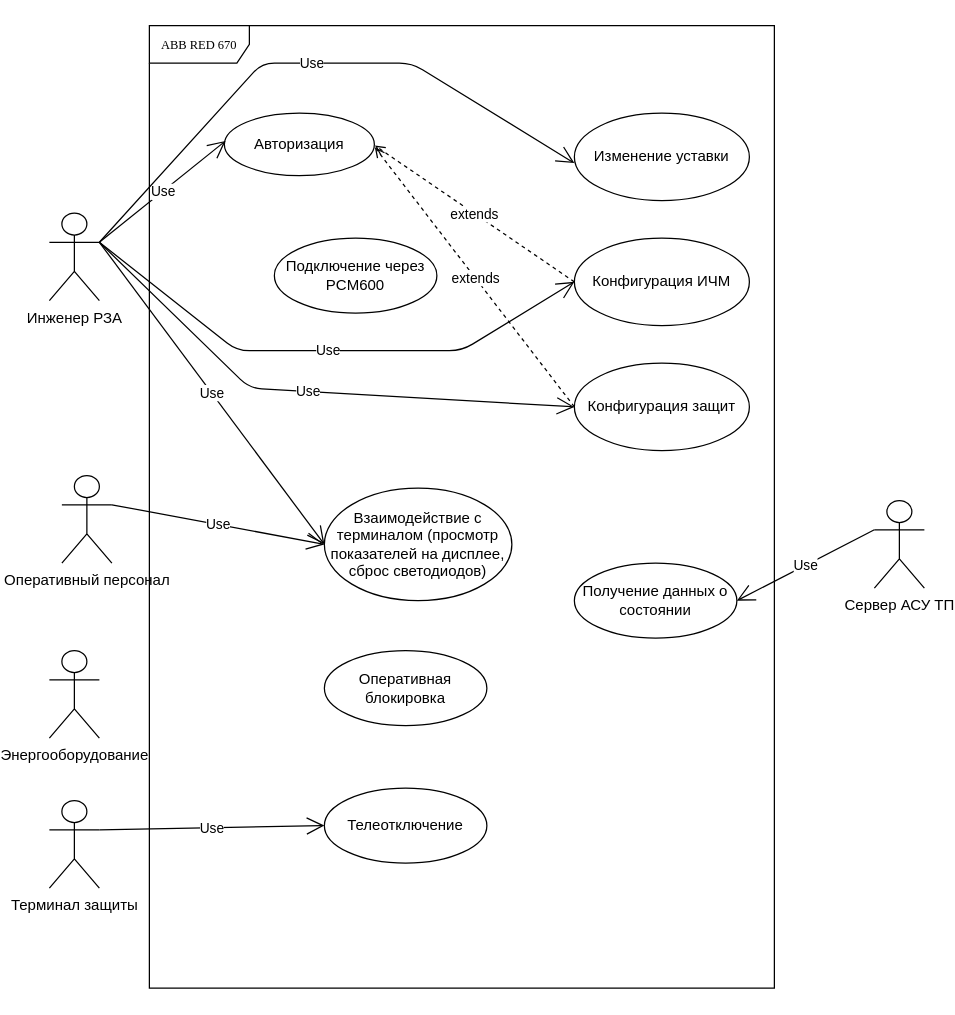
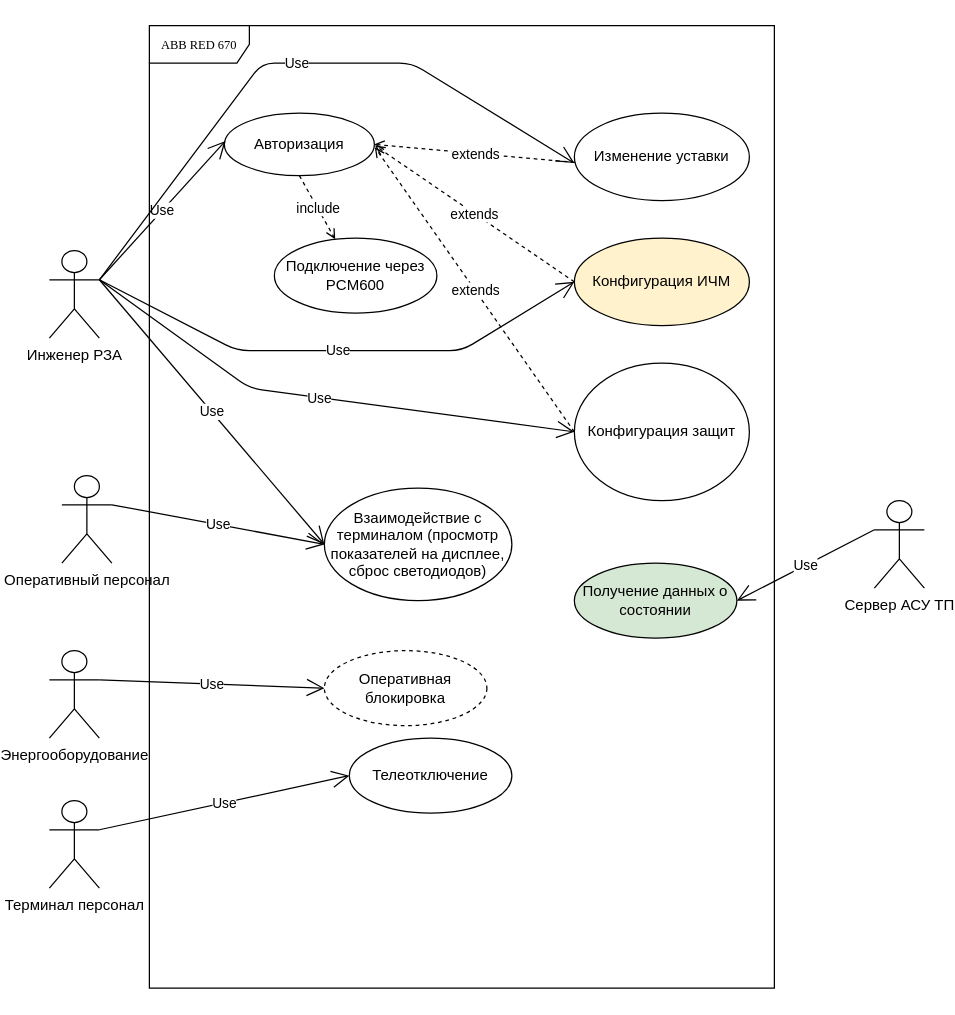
none -> (465, 153)
none -> (317, 206)
(74, 257) -> (74, 294)
(662, 282) -> (662, 282)
(662, 407) -> (662, 432)
(656, 601) -> (656, 601)
none -> (211, 684)
(406, 688) -> (406, 688)
(406, 826) -> (431, 776)
(75, 906) -> (75, 906)
